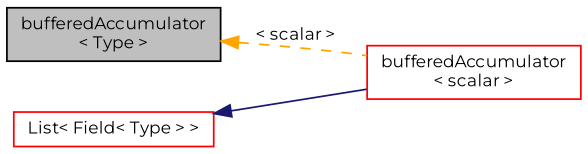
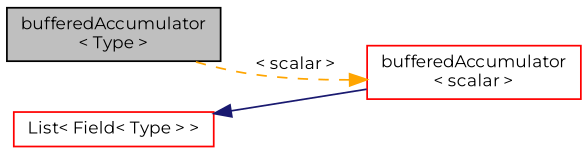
(303, 48) -> (269, 76)
